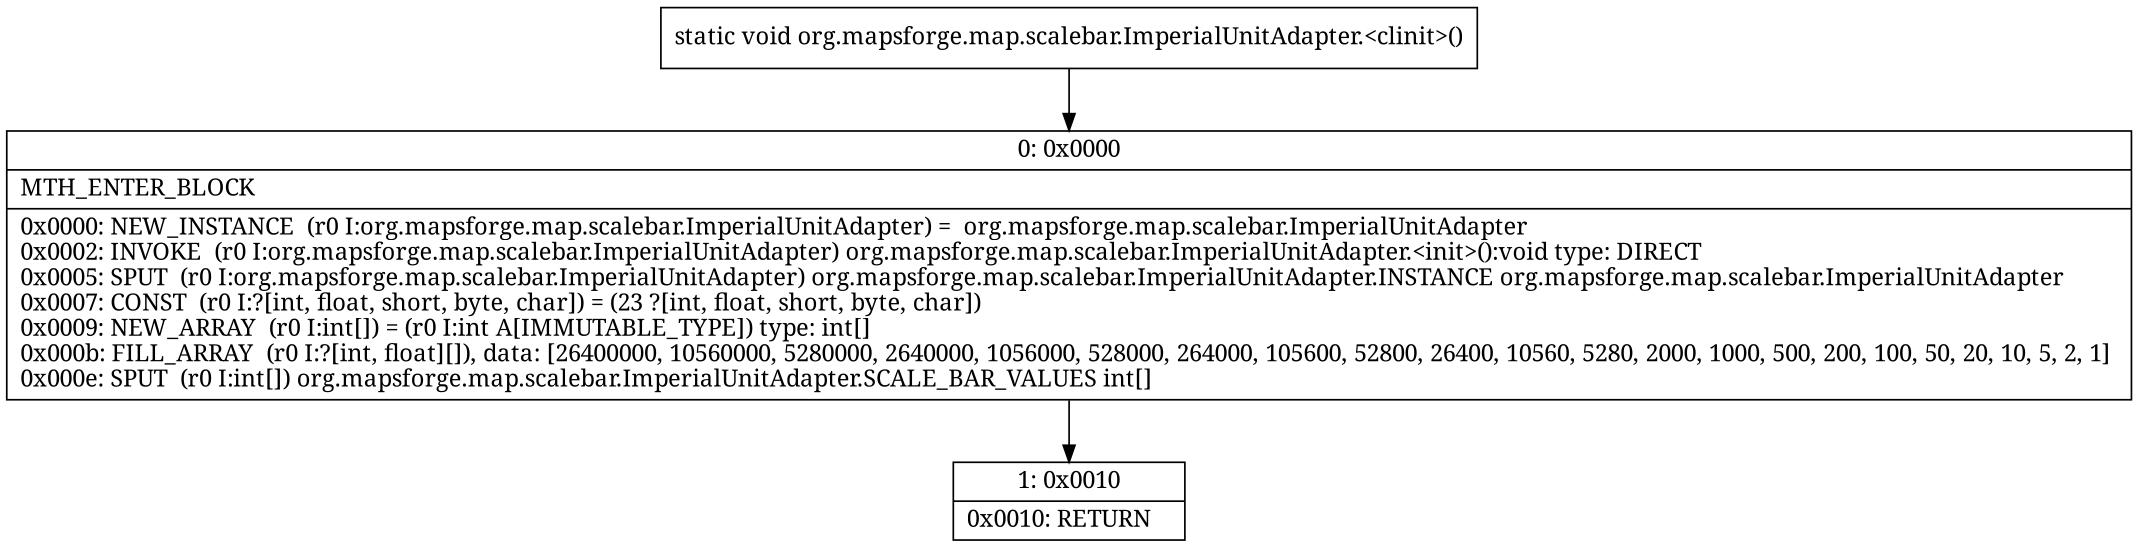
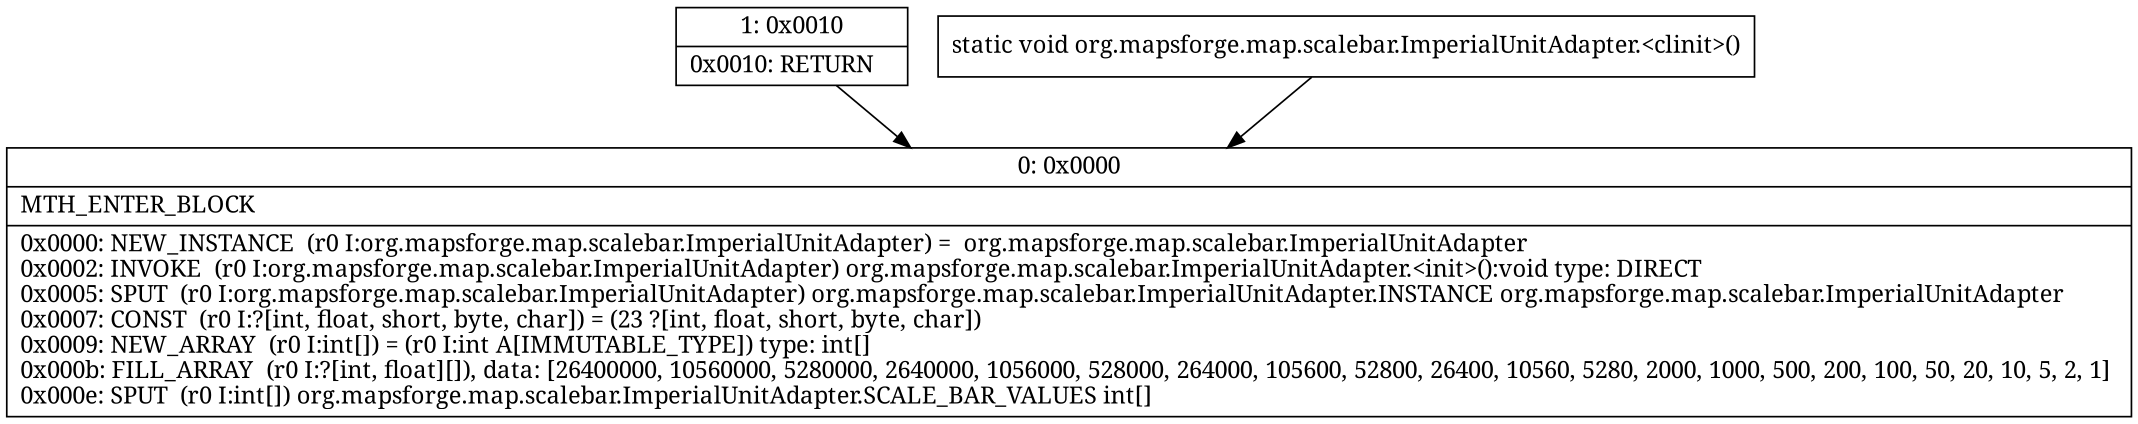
(1069, 423) -> (867, 111)
